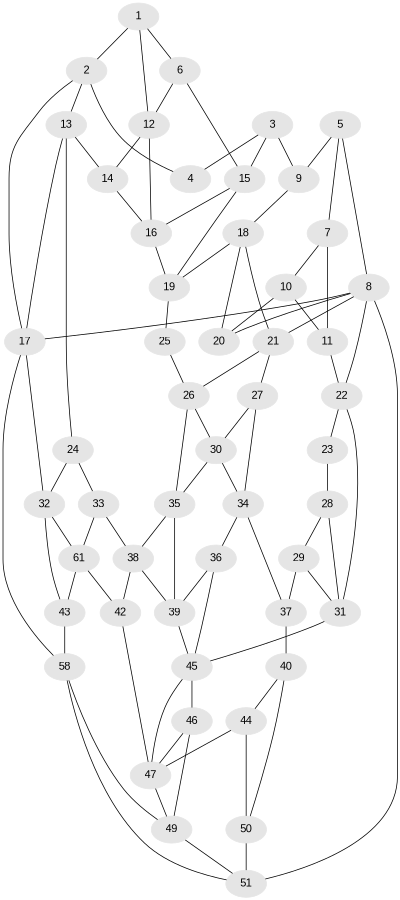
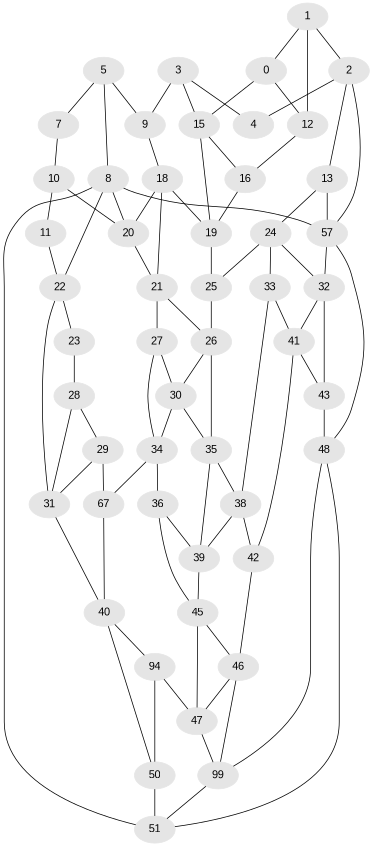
(180, 71) -> (266, 71)
(108, 179) -> none
none -> (241, 260)
(327, 288) -> none
(321, 315) -> (143, 260)
(25, 342) -> (327, 233)
(79, 559) -> (294, 342)
(286, 613) -> (104, 504)
(268, 643) -> (77, 558)
(65, 667) -> (324, 450)
(136, 694) -> (246, 613)
(246, 721) -> (155, 667)
(172, 830) -> (218, 775)
